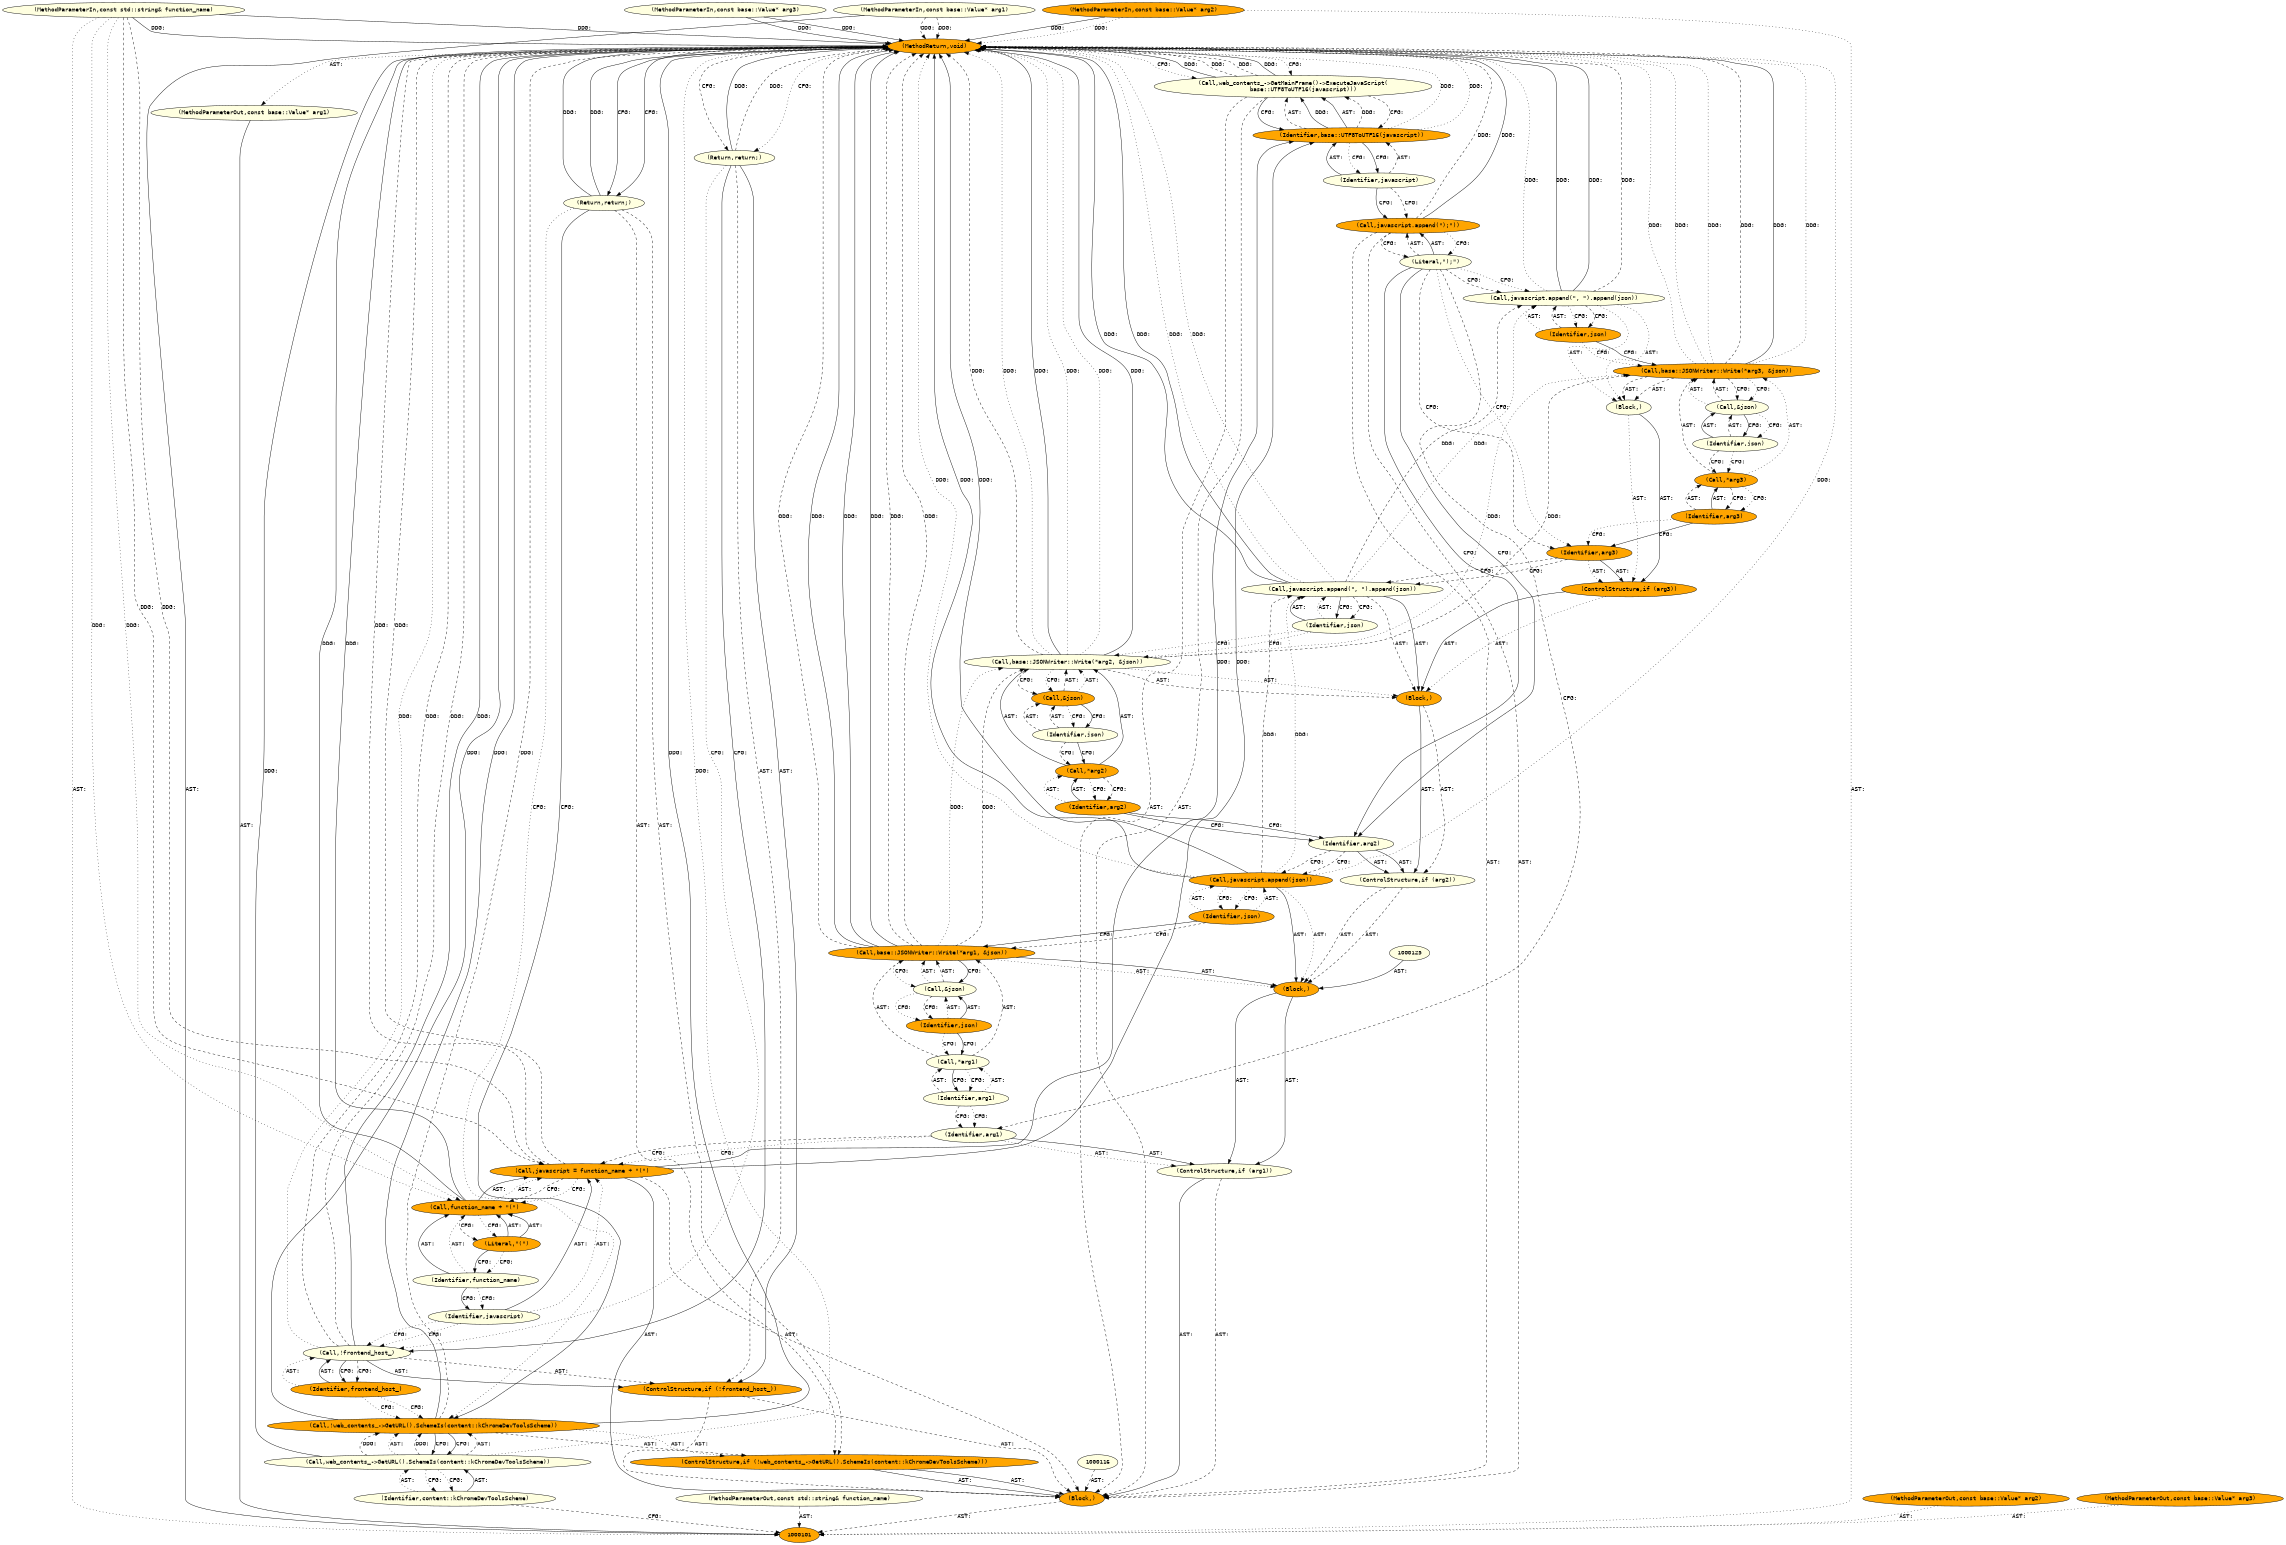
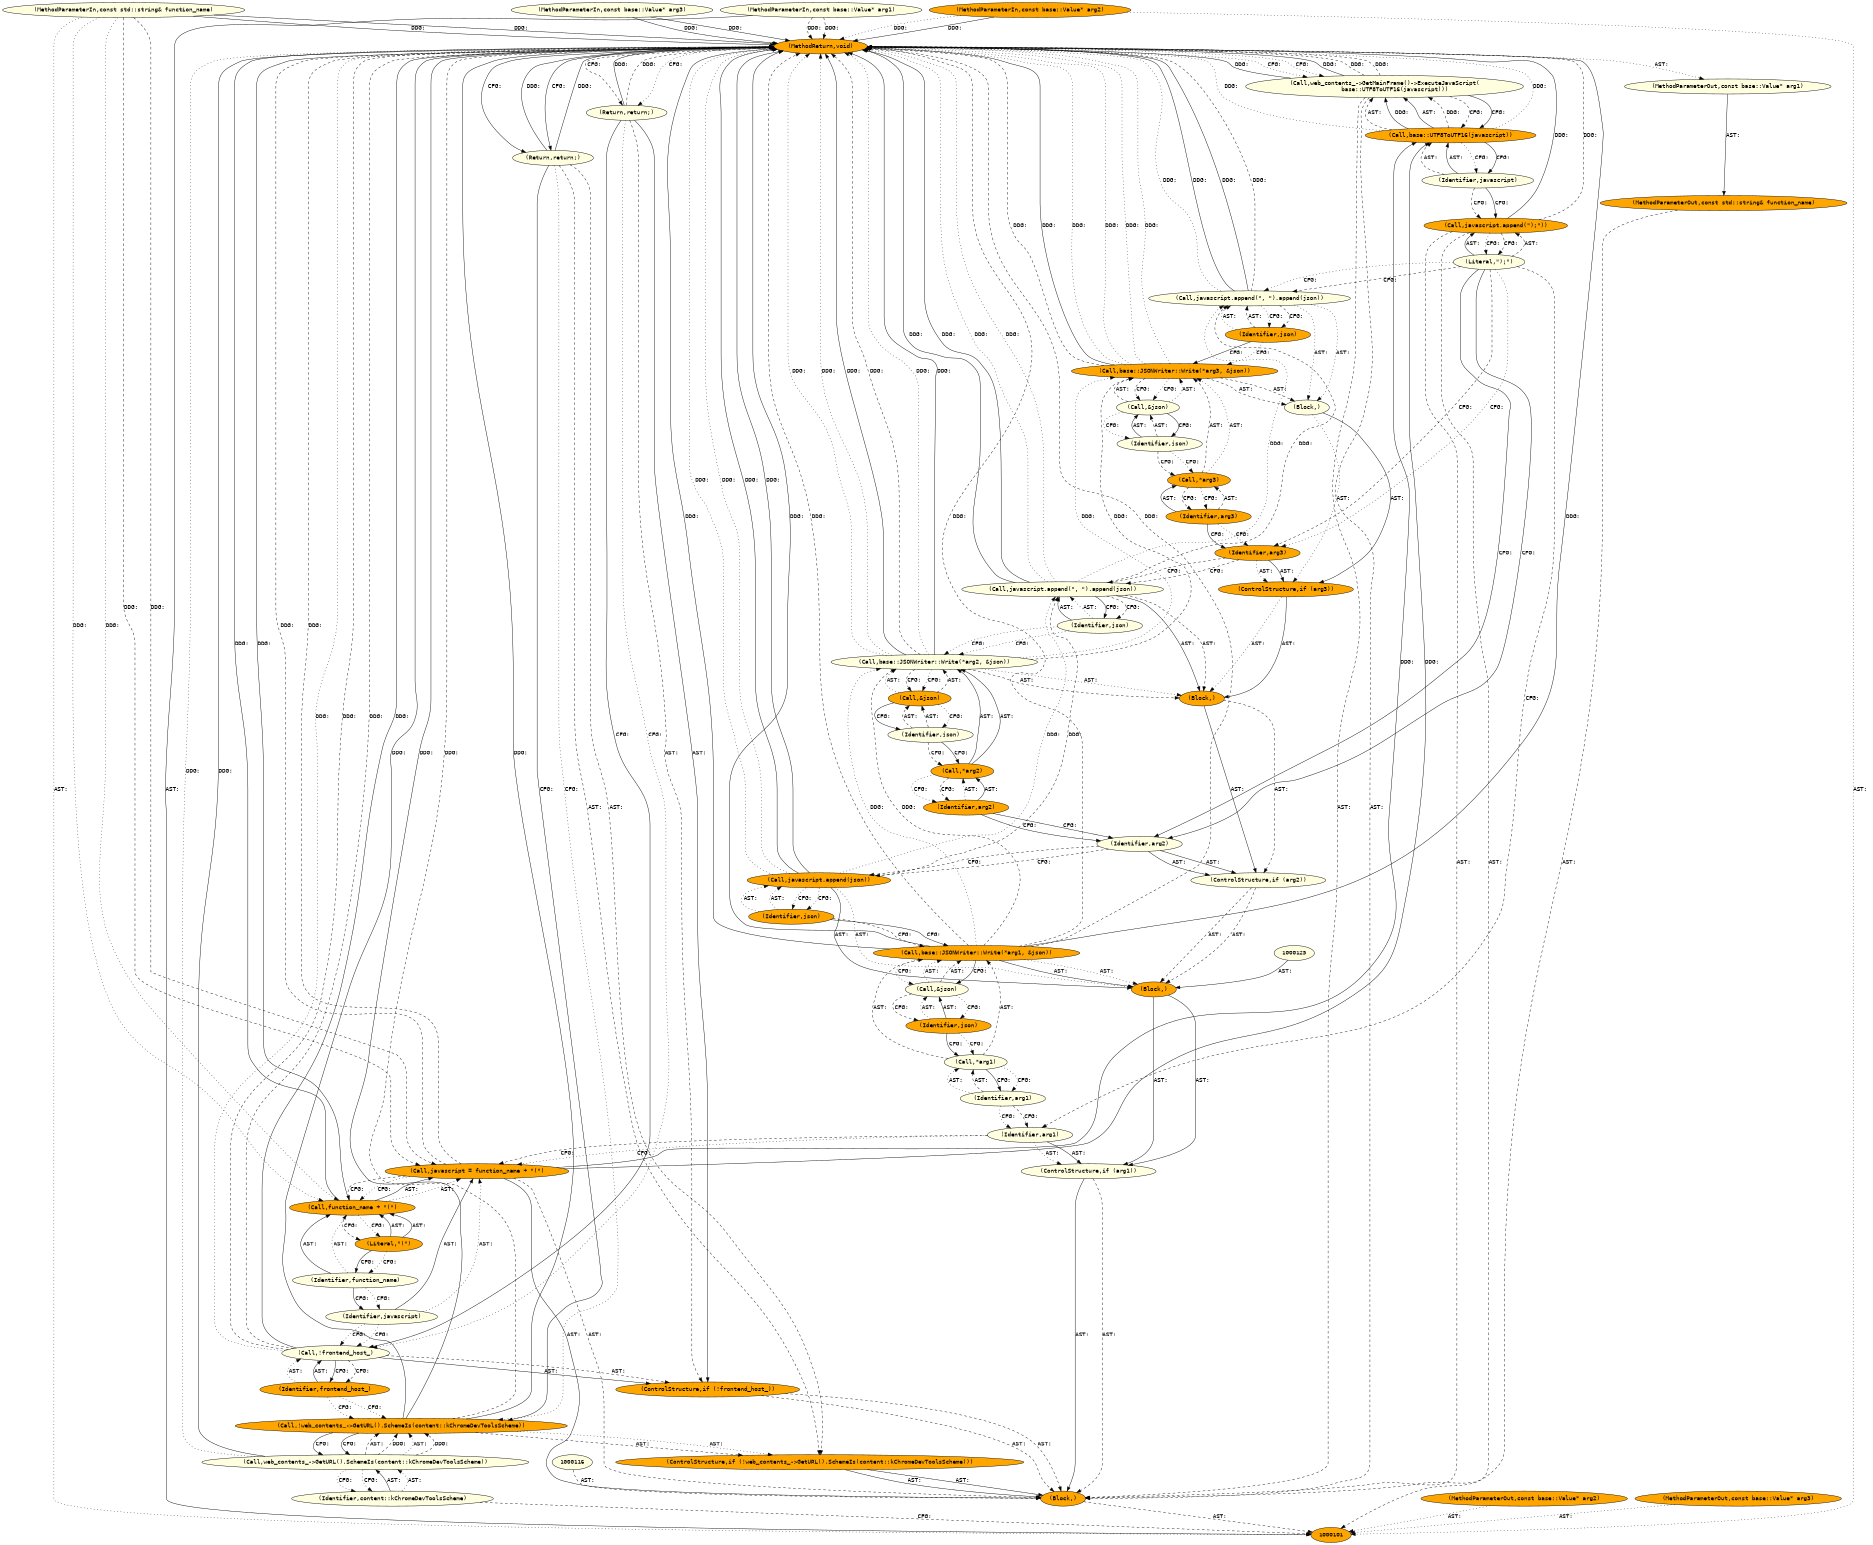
(1352, 135) -> (1451, 135)
(240, 1078) -> (1726, 143)
(799, 1499) -> (1724, 203)
